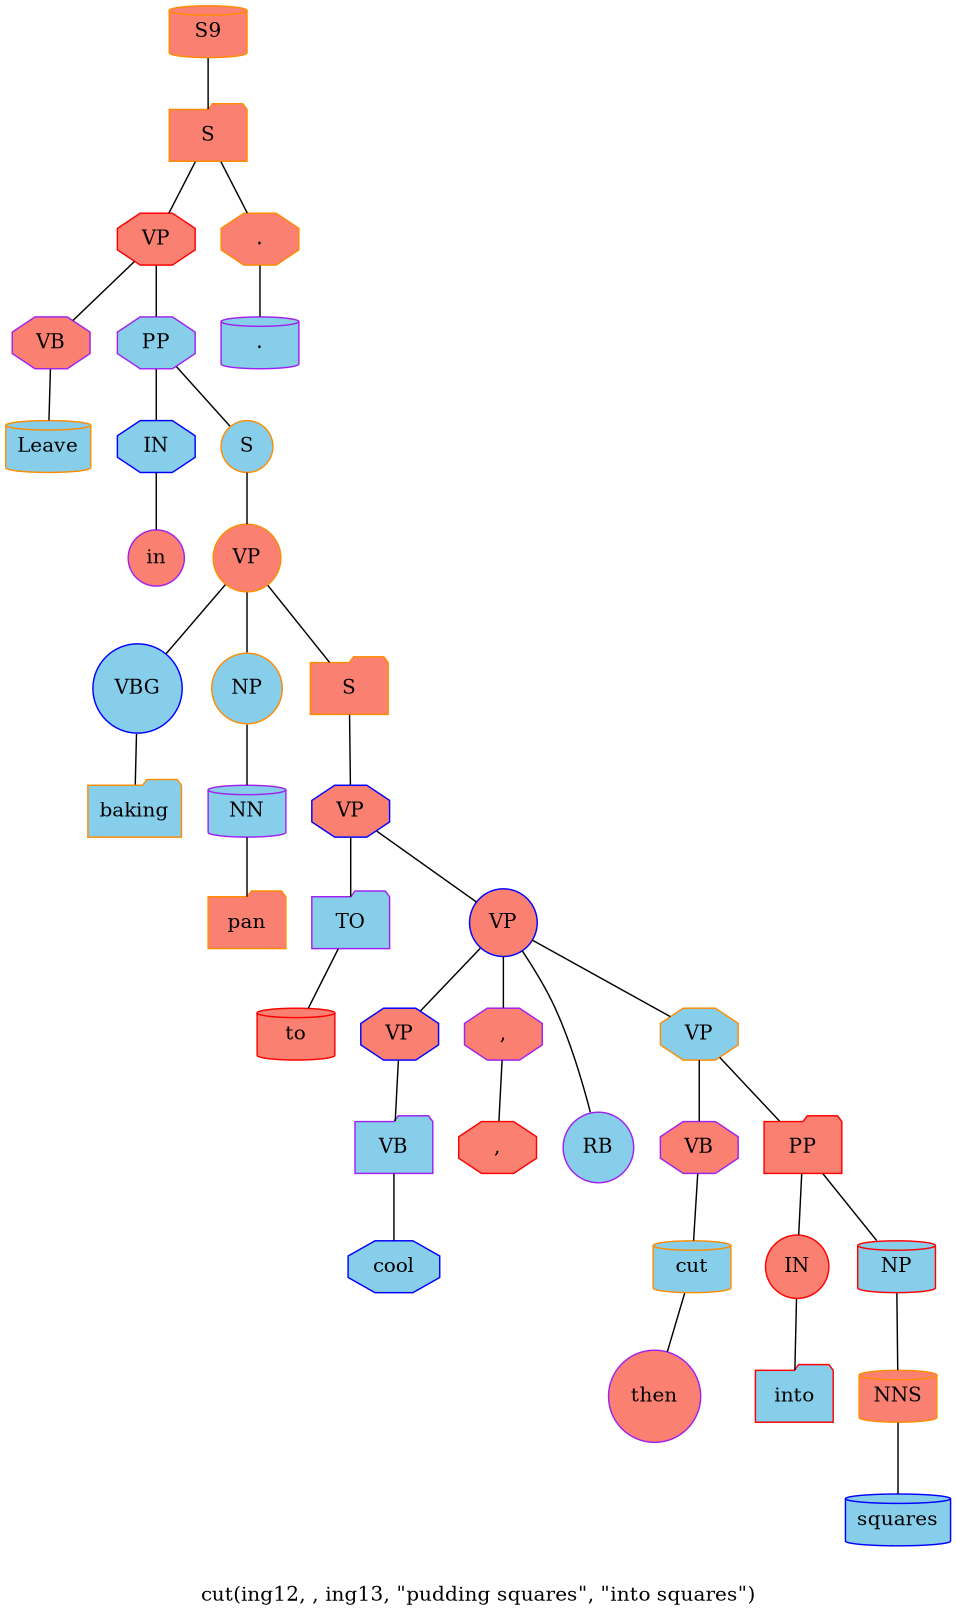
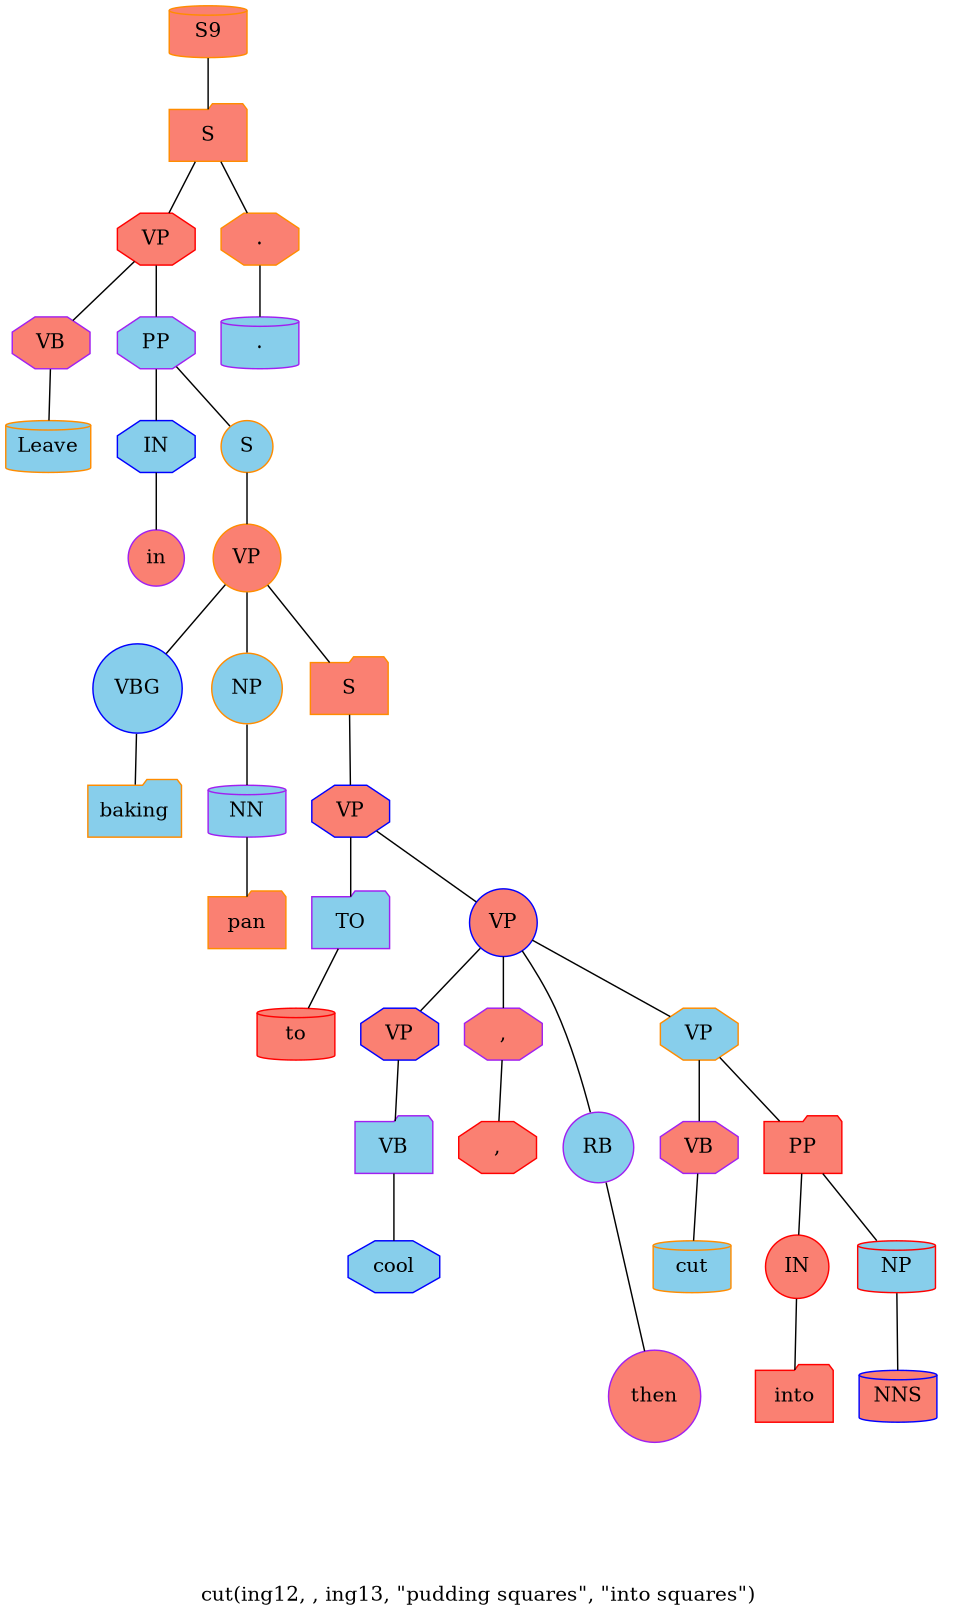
(676, 1323) -> (625, 1267)
(794, 1396) -> (794, 1396)
(898, 1396) -> (898, 1396)
(898, 1520) -> none
